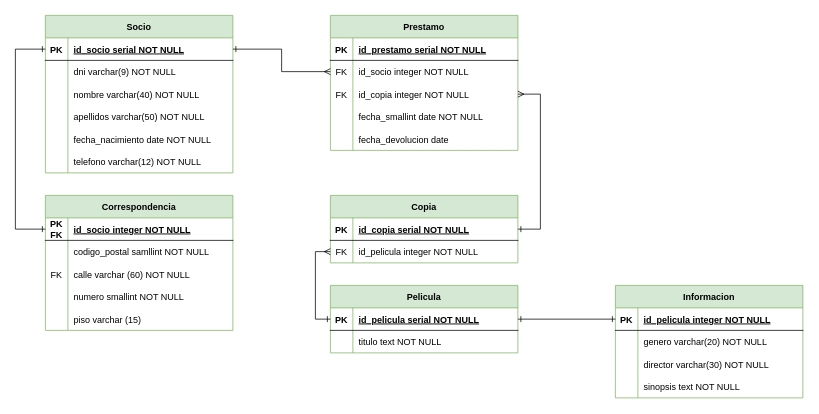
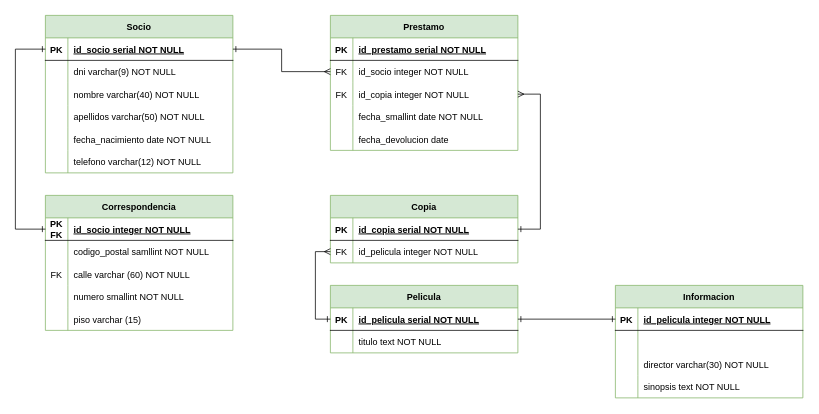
(720, 342) -> none
